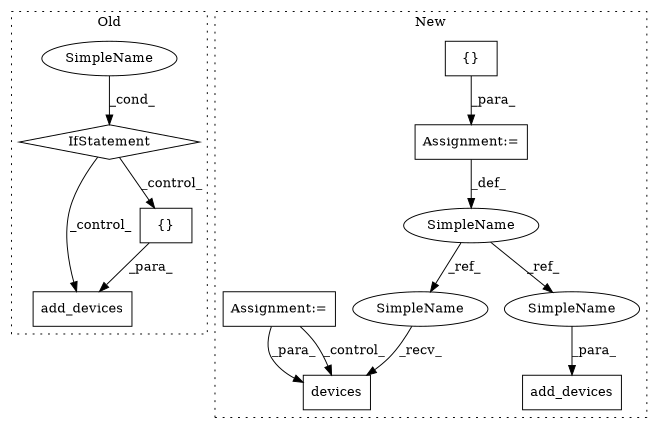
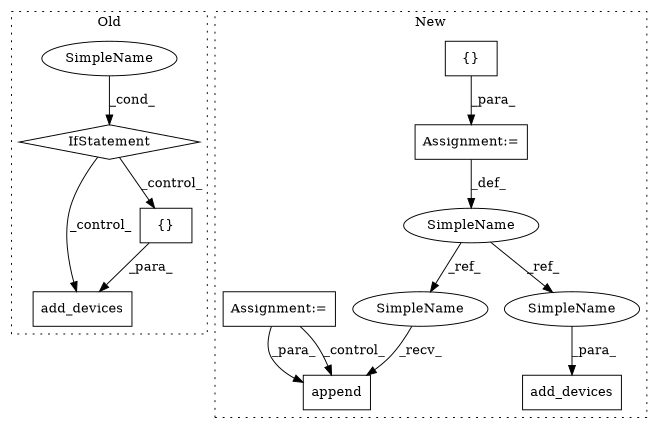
(337, 393) -> (337, 393)
